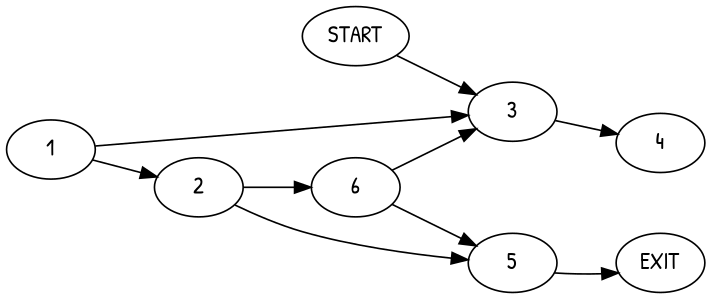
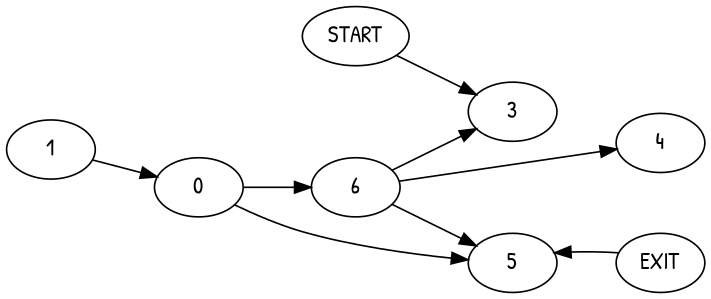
(578, 126) -> (500, 166)
(274, 131) -> none
(199, 187) -> (199, 187)
(578, 274) -> (595, 252)
